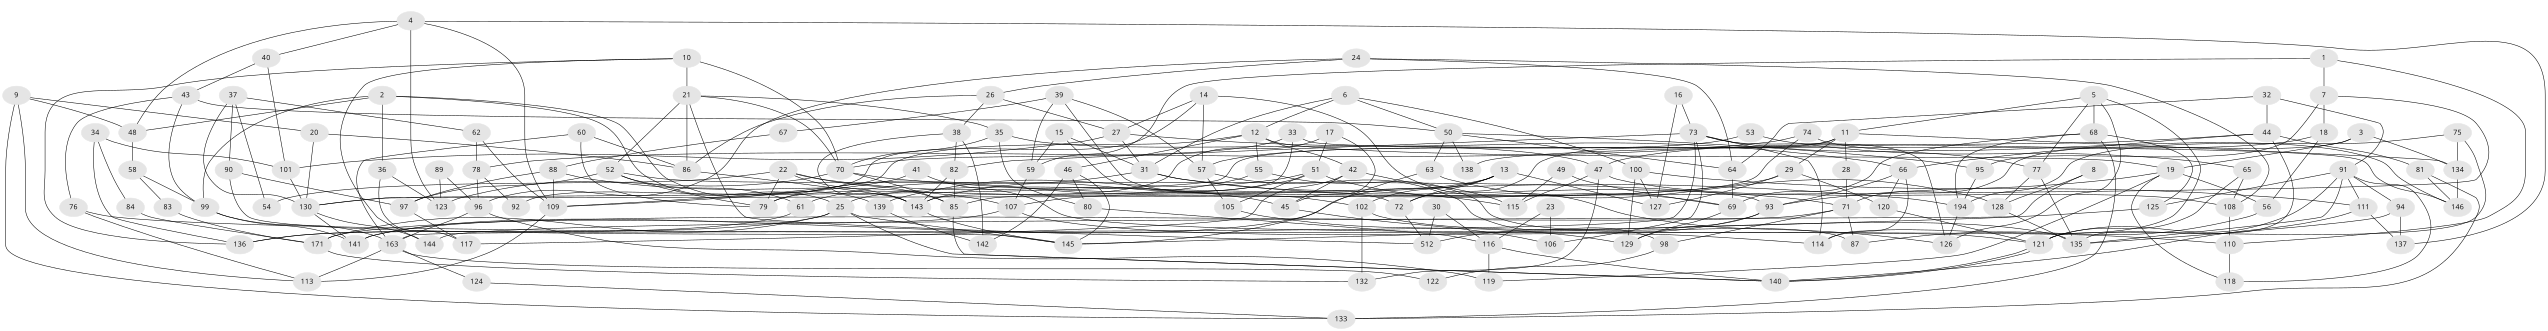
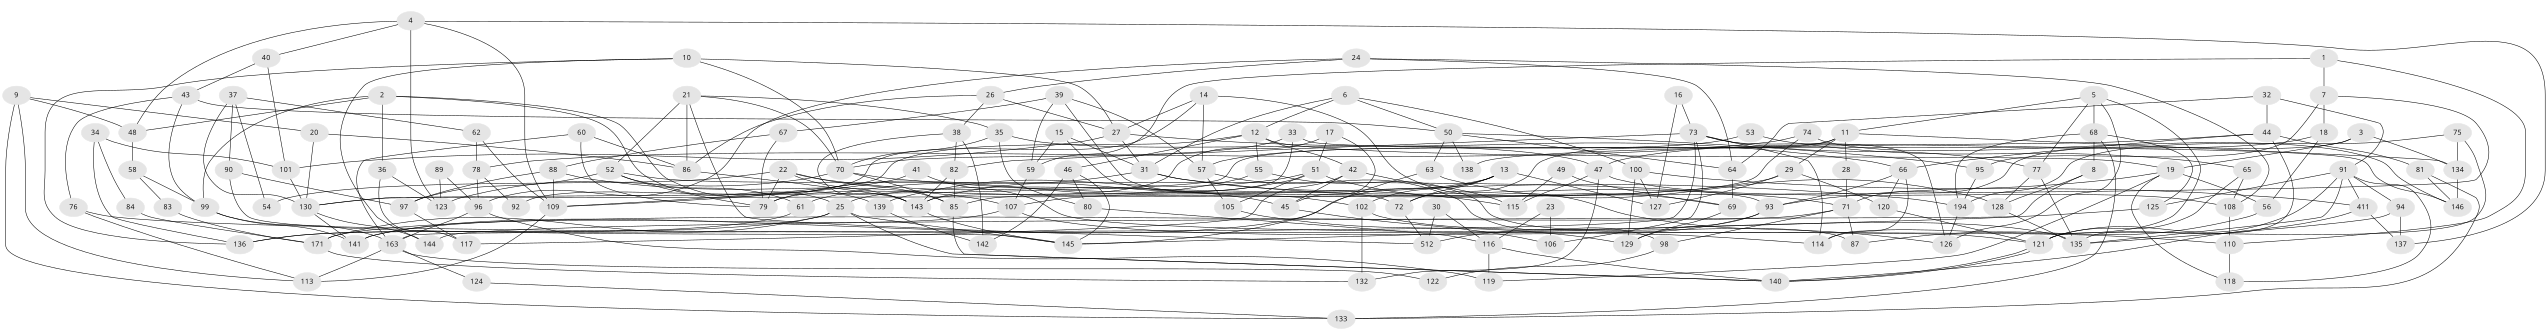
(687, 77) -> (916, 68)
none -> (763, 168)
(1876, 169) -> (2094, 151)
(2363, 207) -> (2363, 207)
